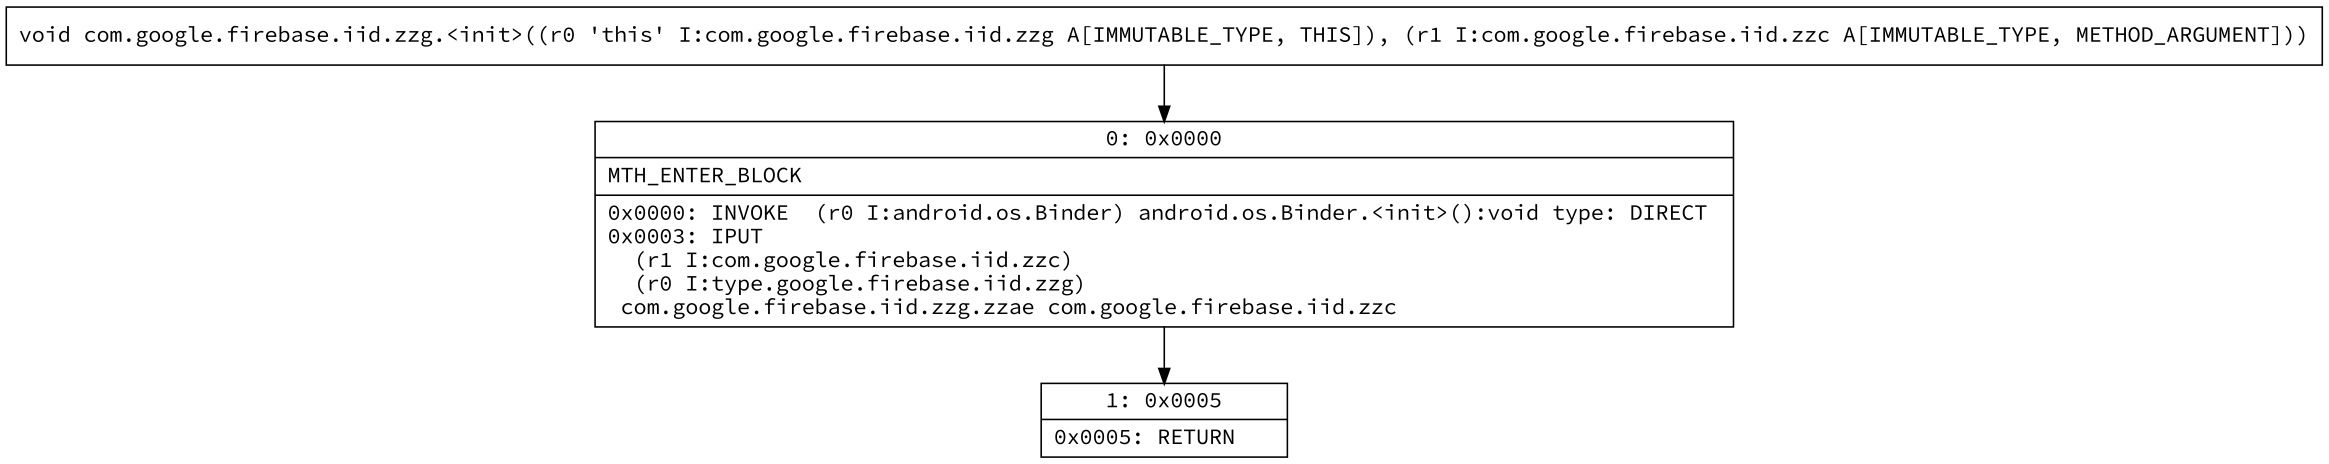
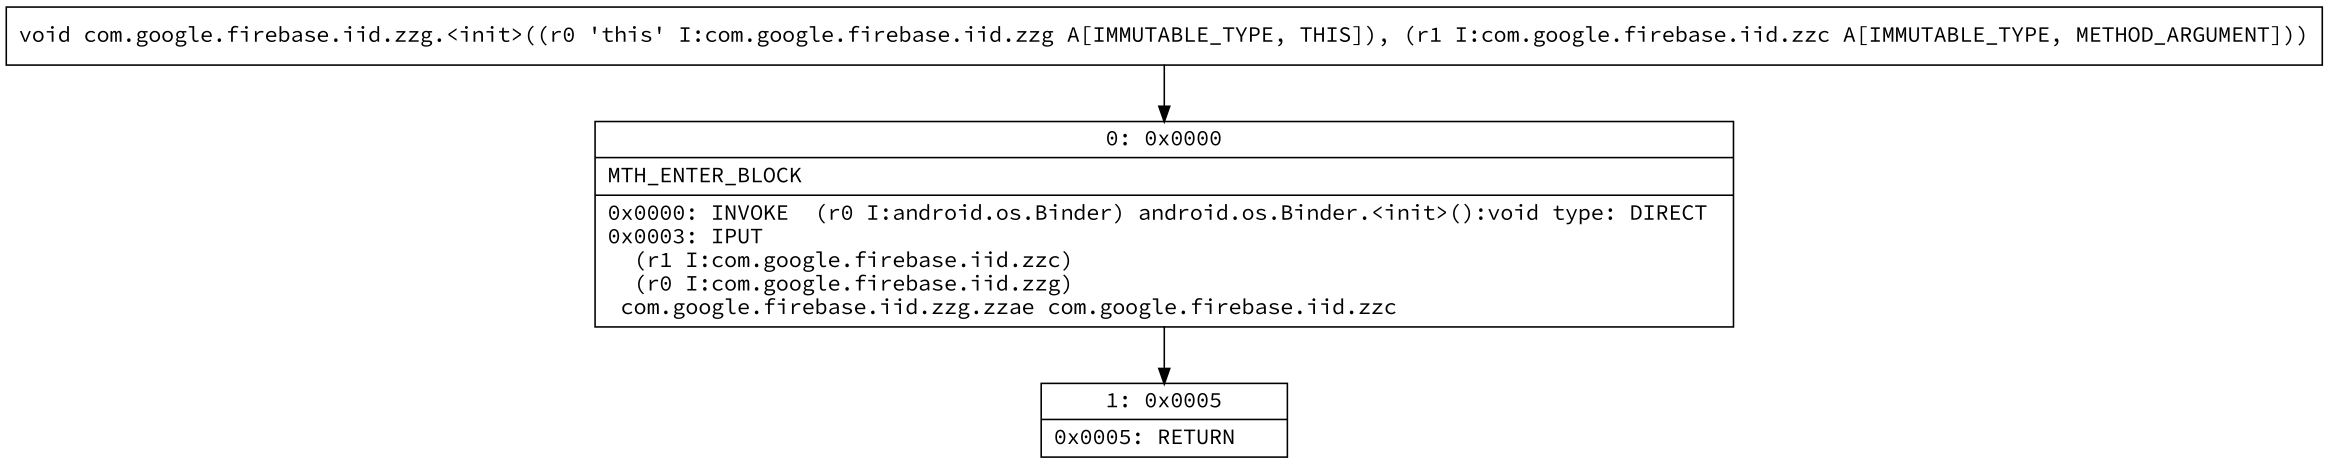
(848, 284) -> (841, 284)
